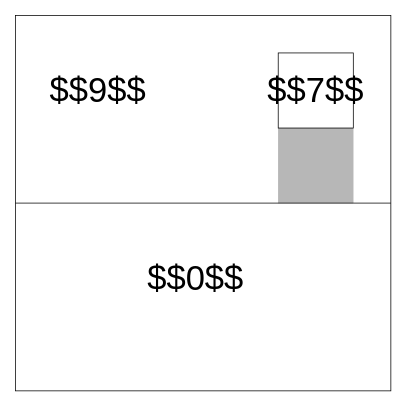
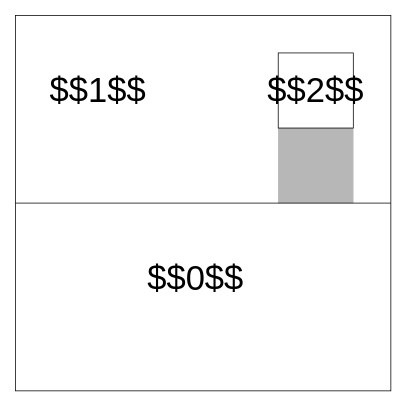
(98, 90) -> (98, 90)
(315, 90) -> (315, 90)
